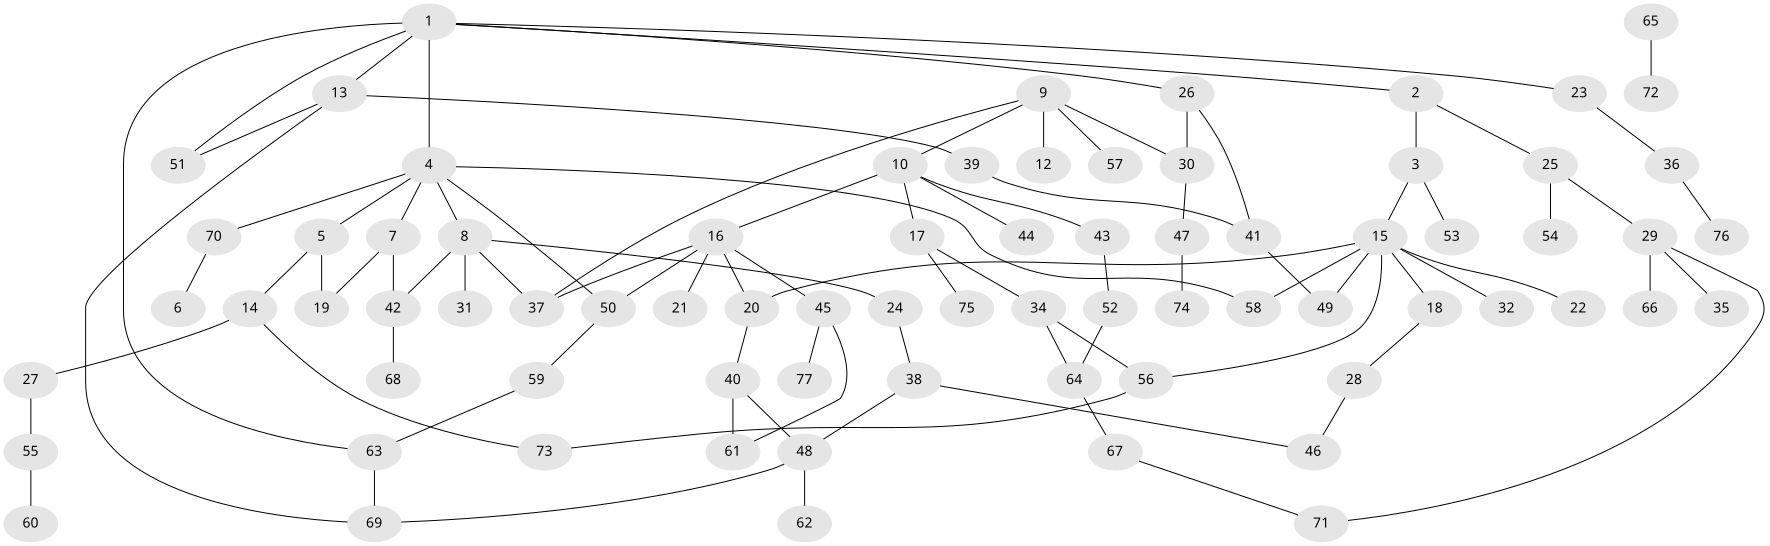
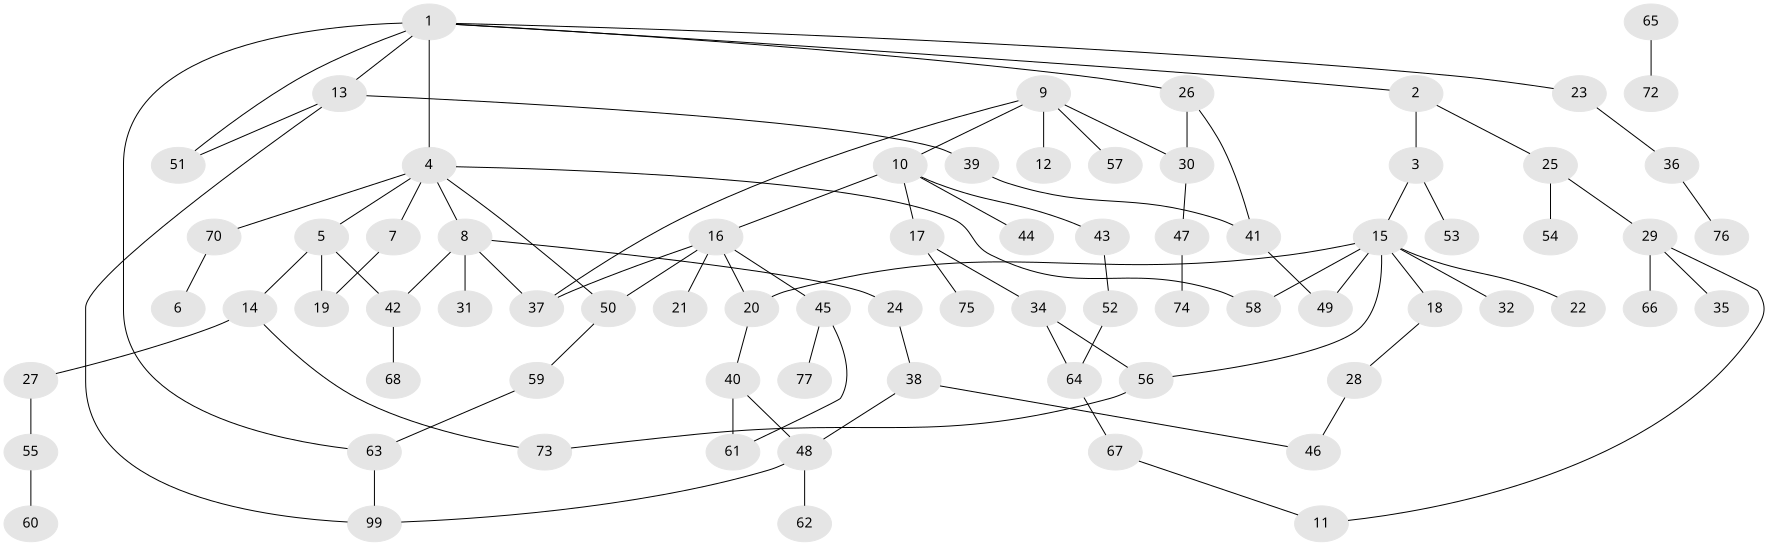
(393, 273) -> (353, 269)
(374, 524) -> (374, 524)
(1321, 524) -> (1321, 524)
